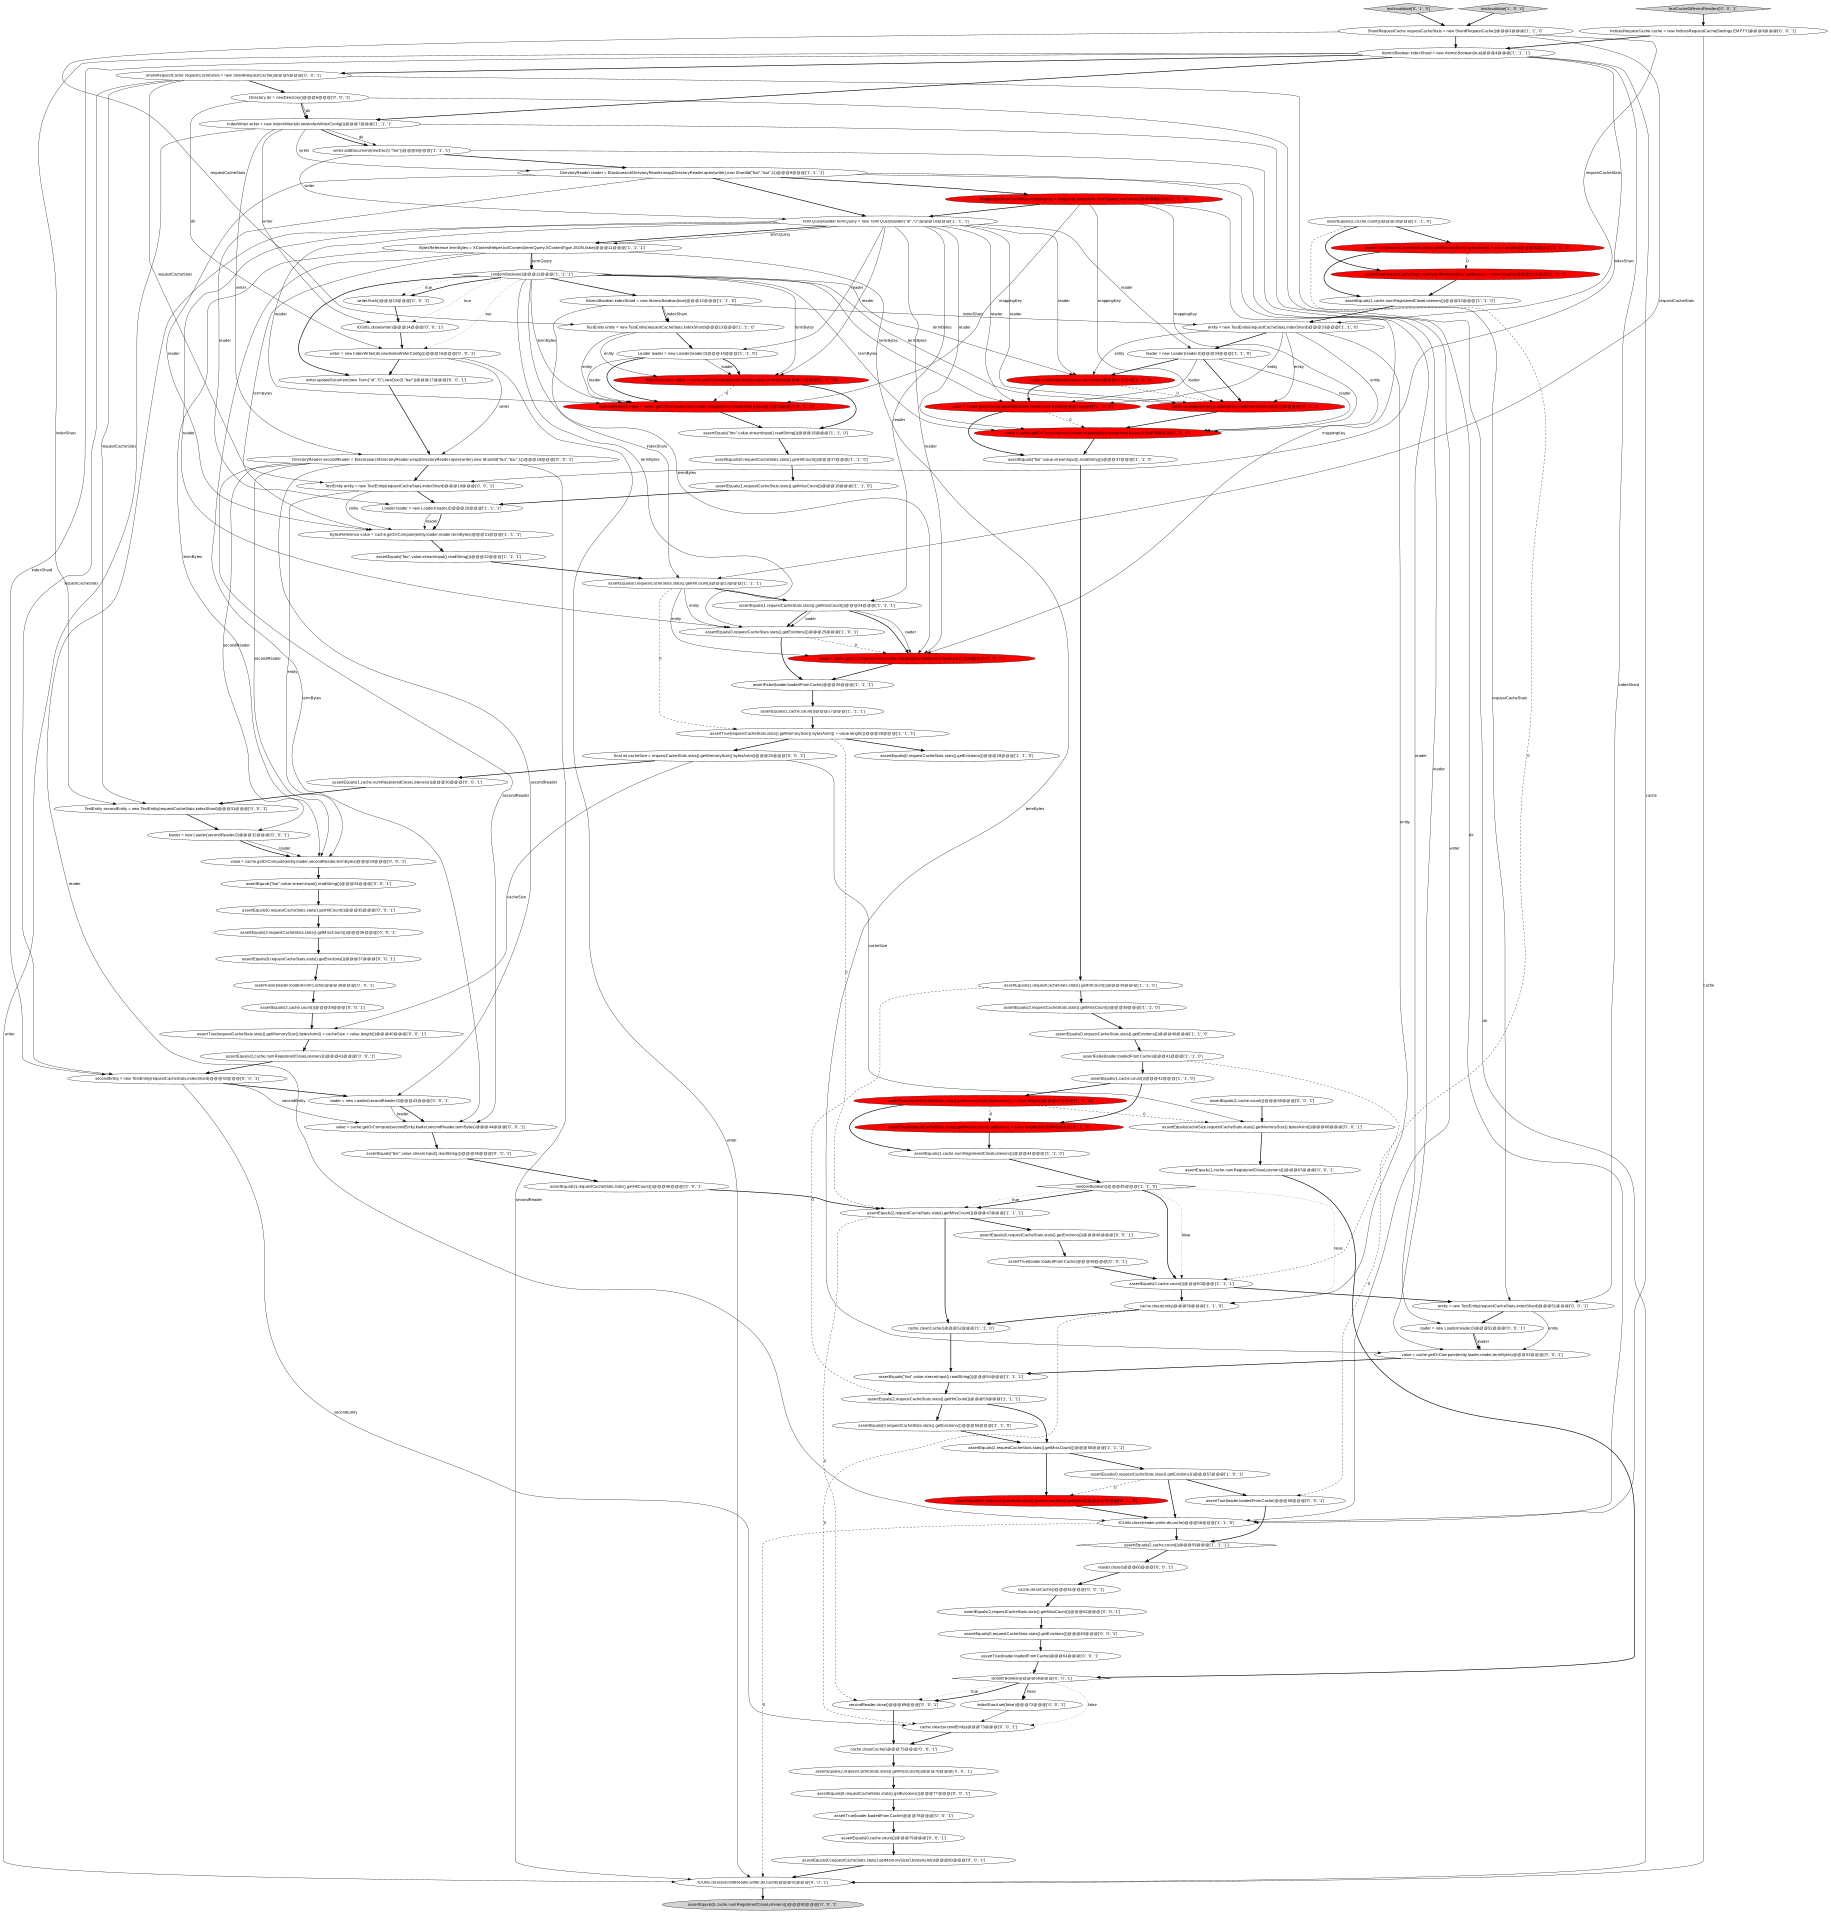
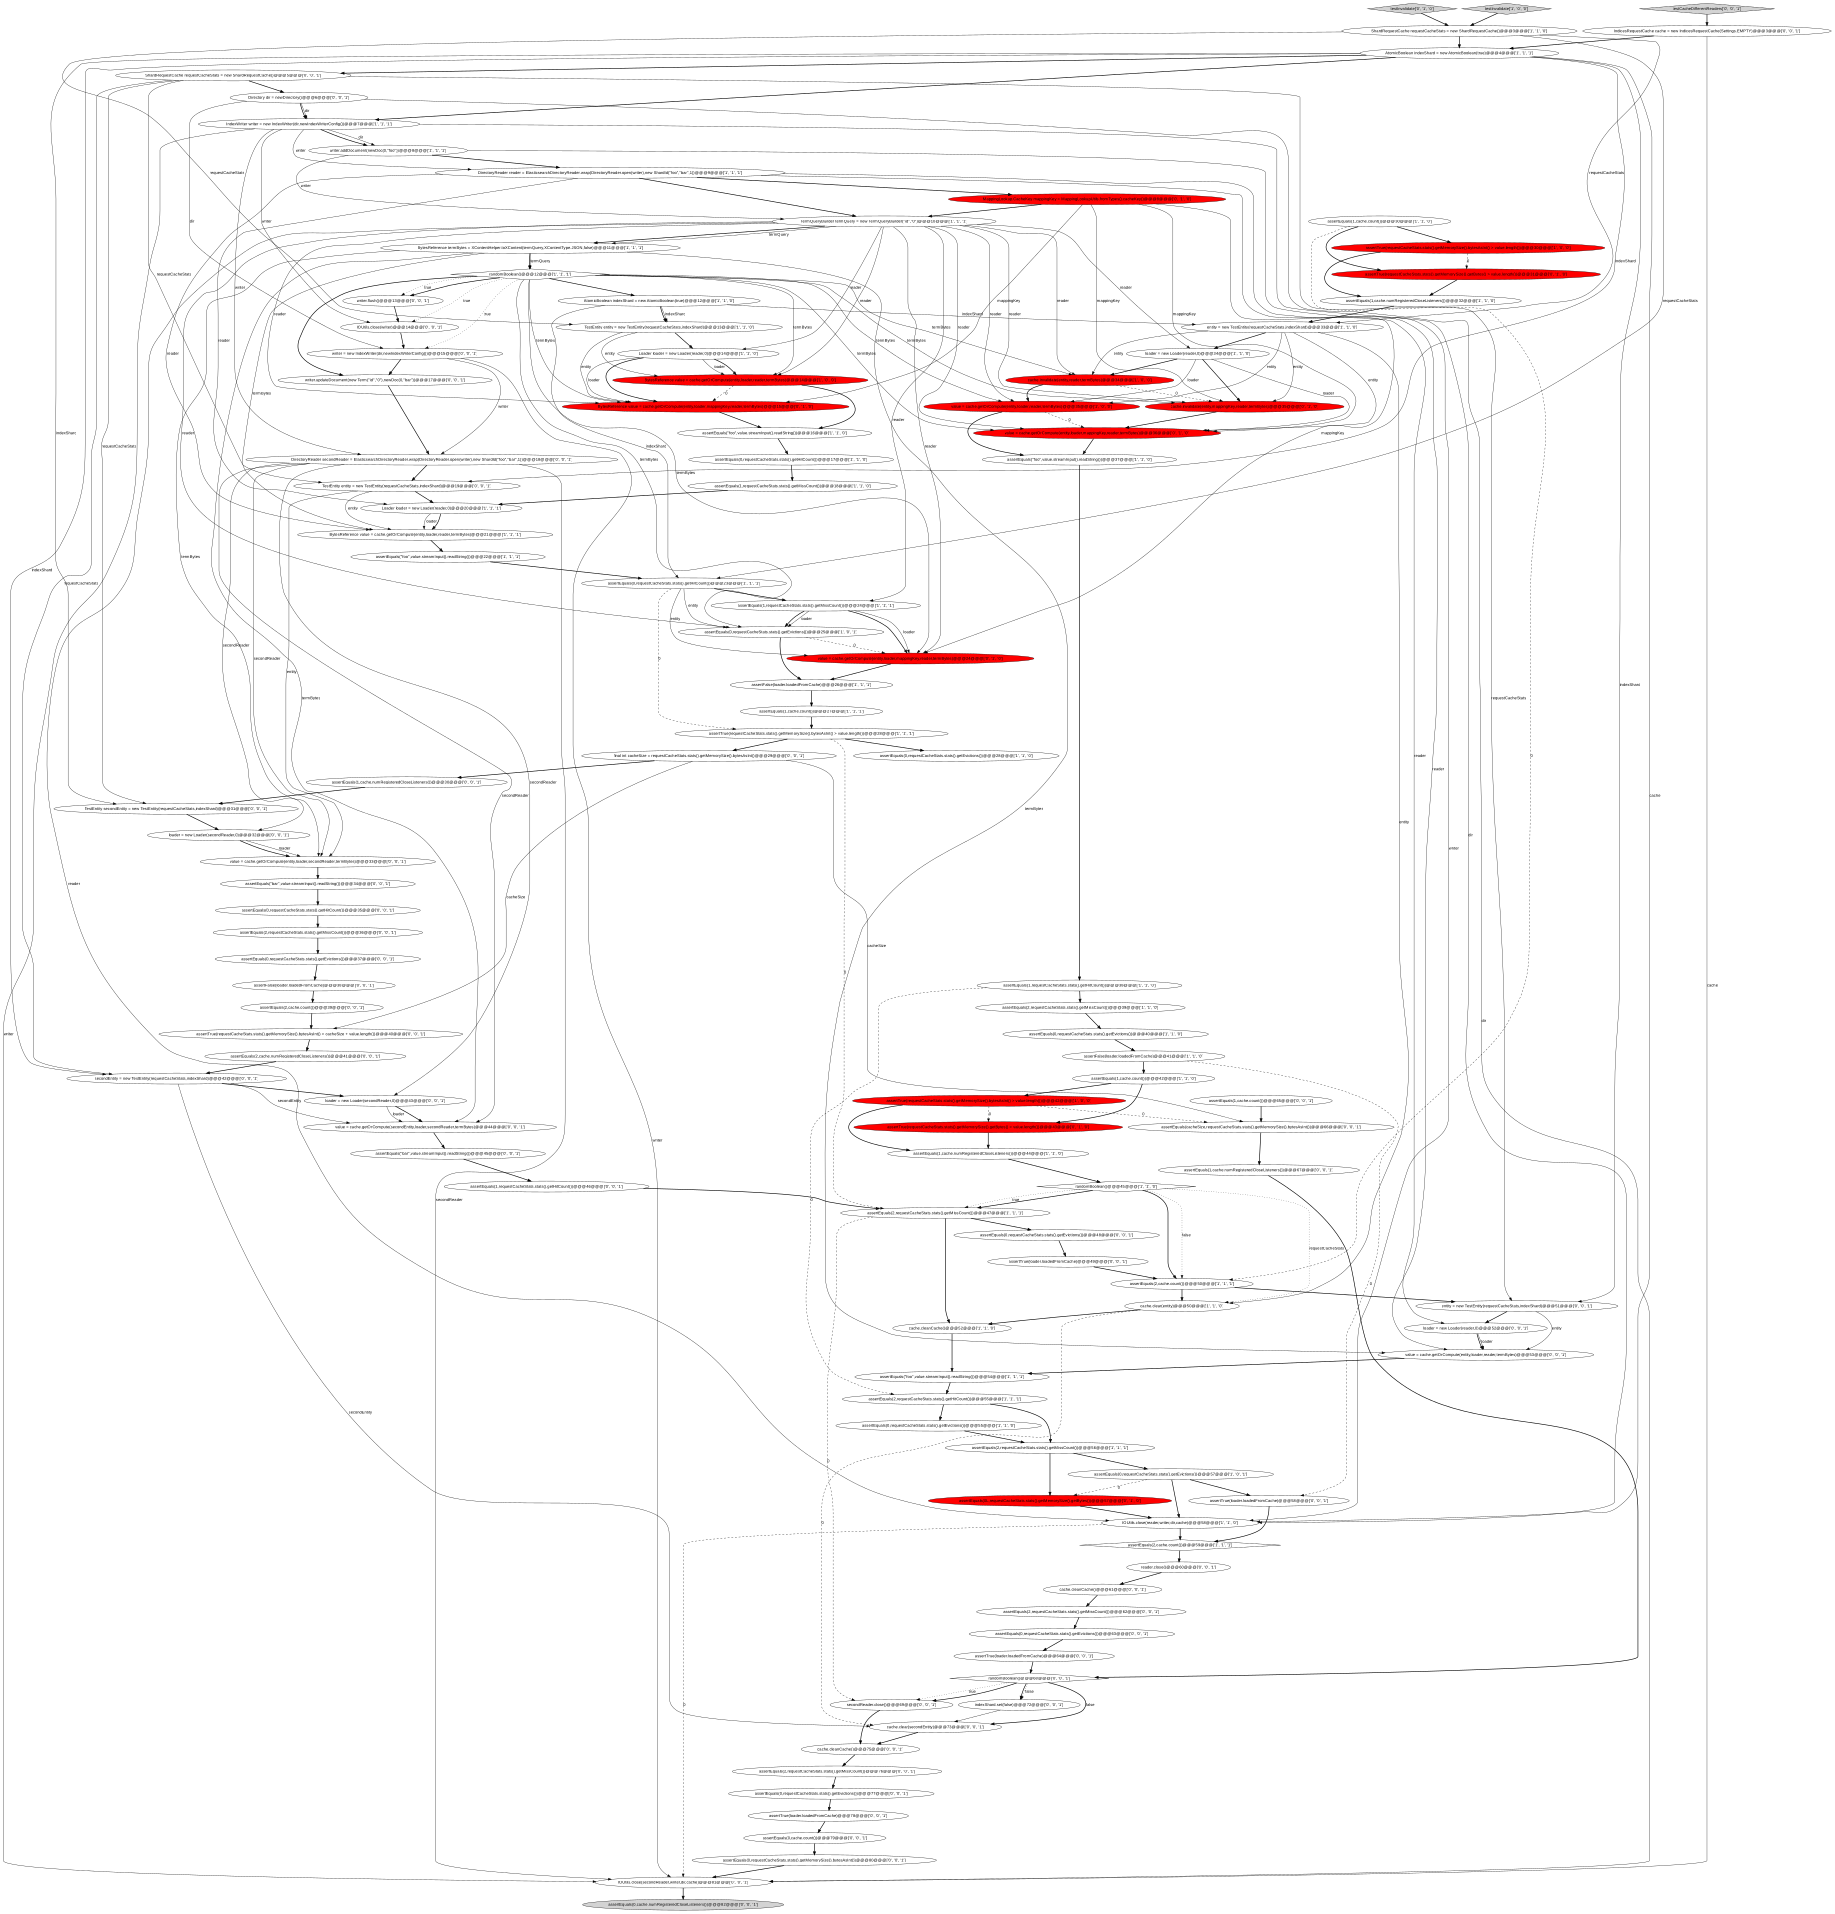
(1338, 1248) -> (1327, 1248)
(1084, 1711) -> (1065, 1716)
